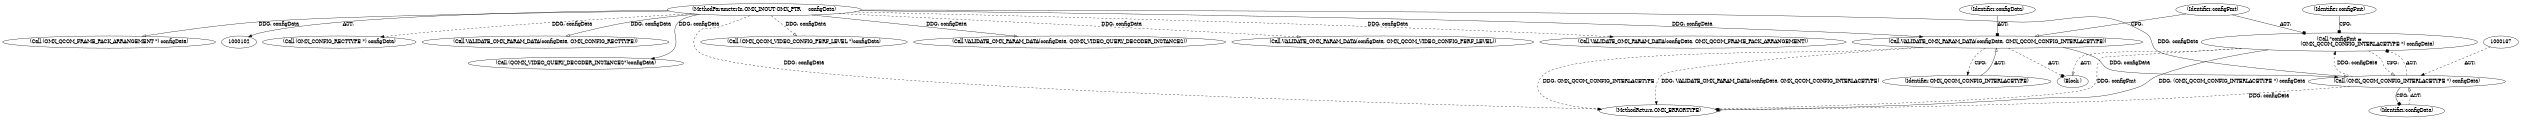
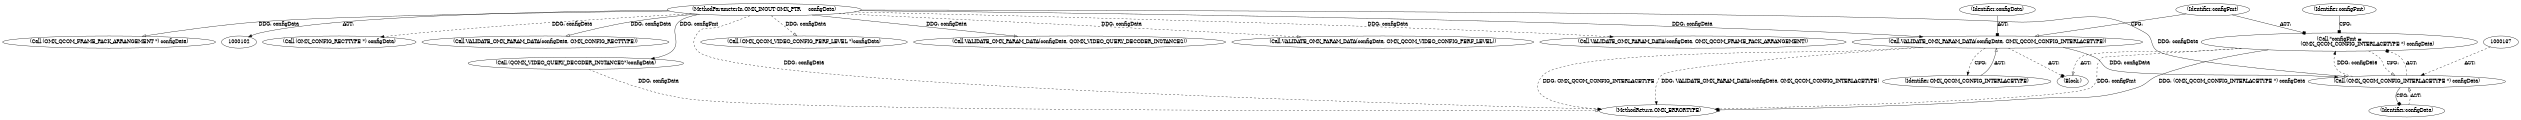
(699, 24) -> (699, 24)
(2035, 103) -> (1090, 110)
